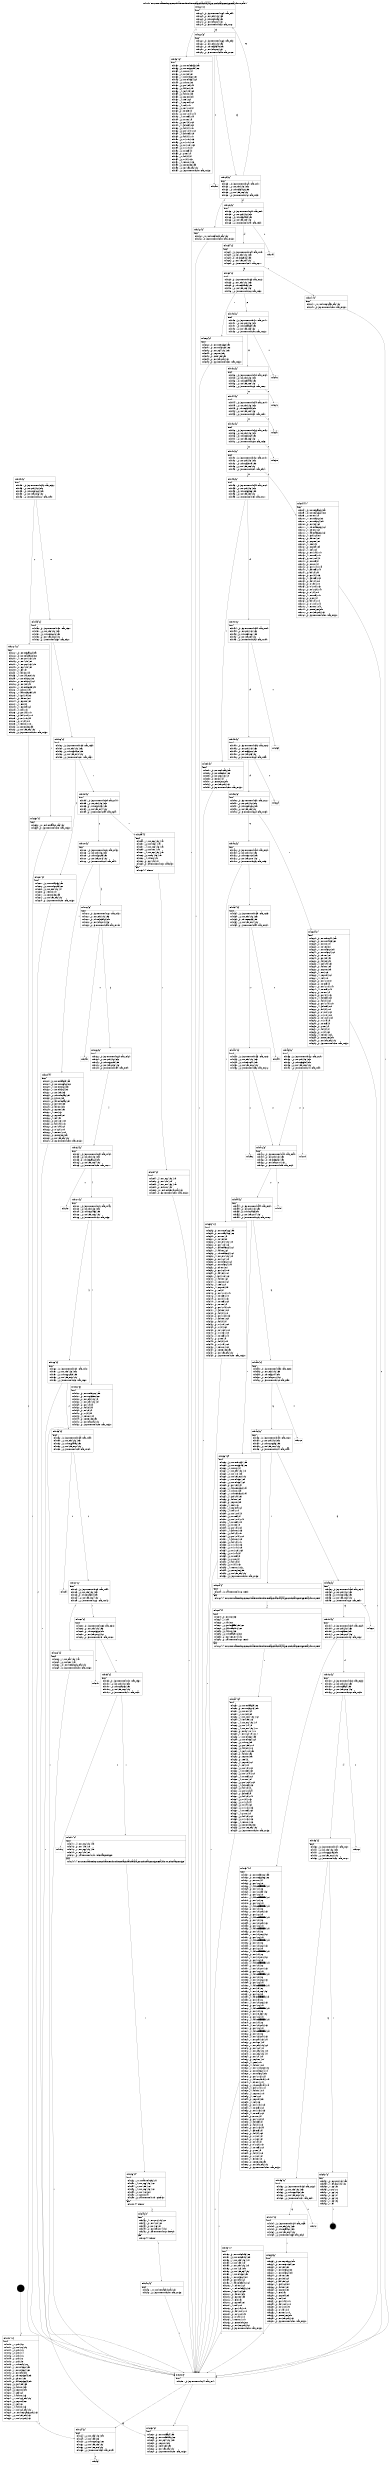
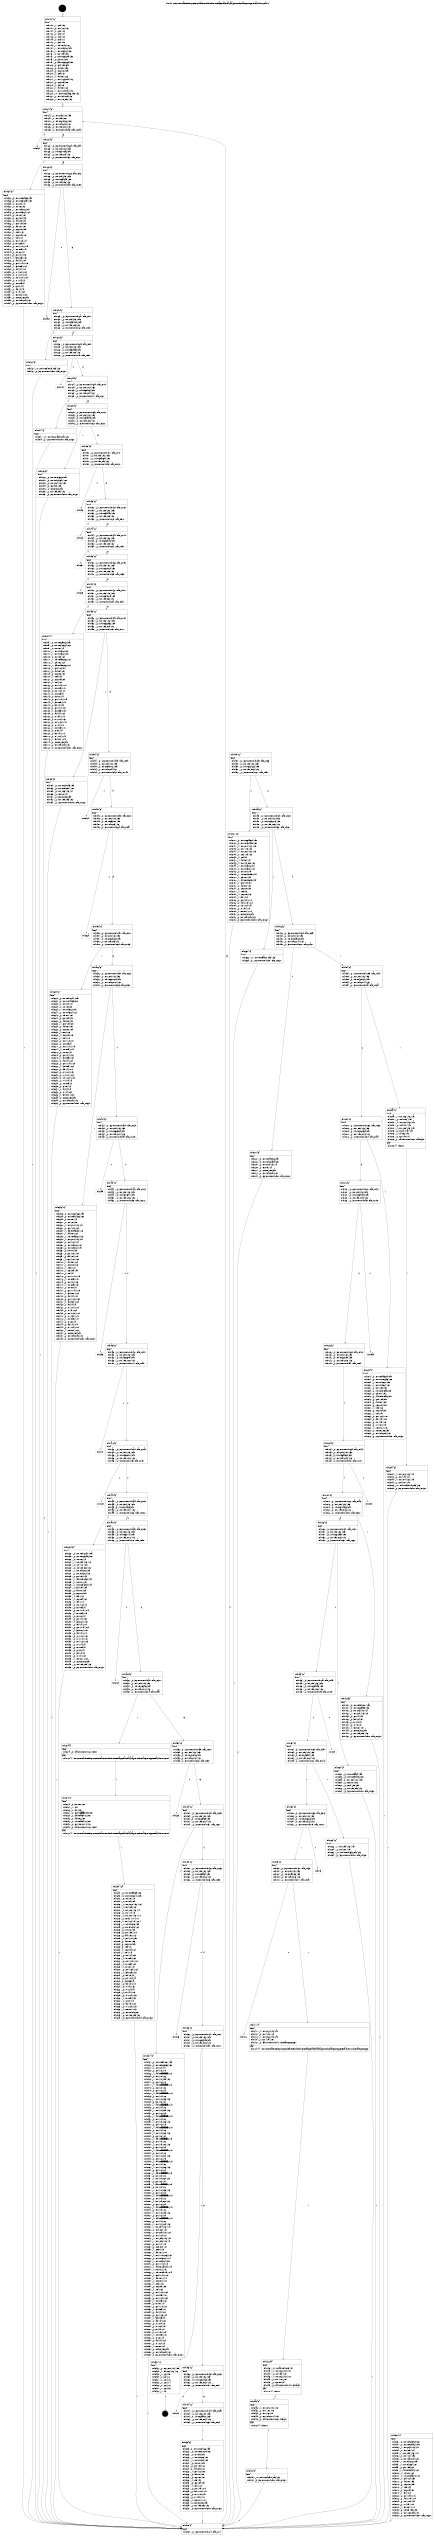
(251, 100) -> (62, 135)
(263, 1108) -> (127, 1273)
(183, 2405) -> (376, 2231)
